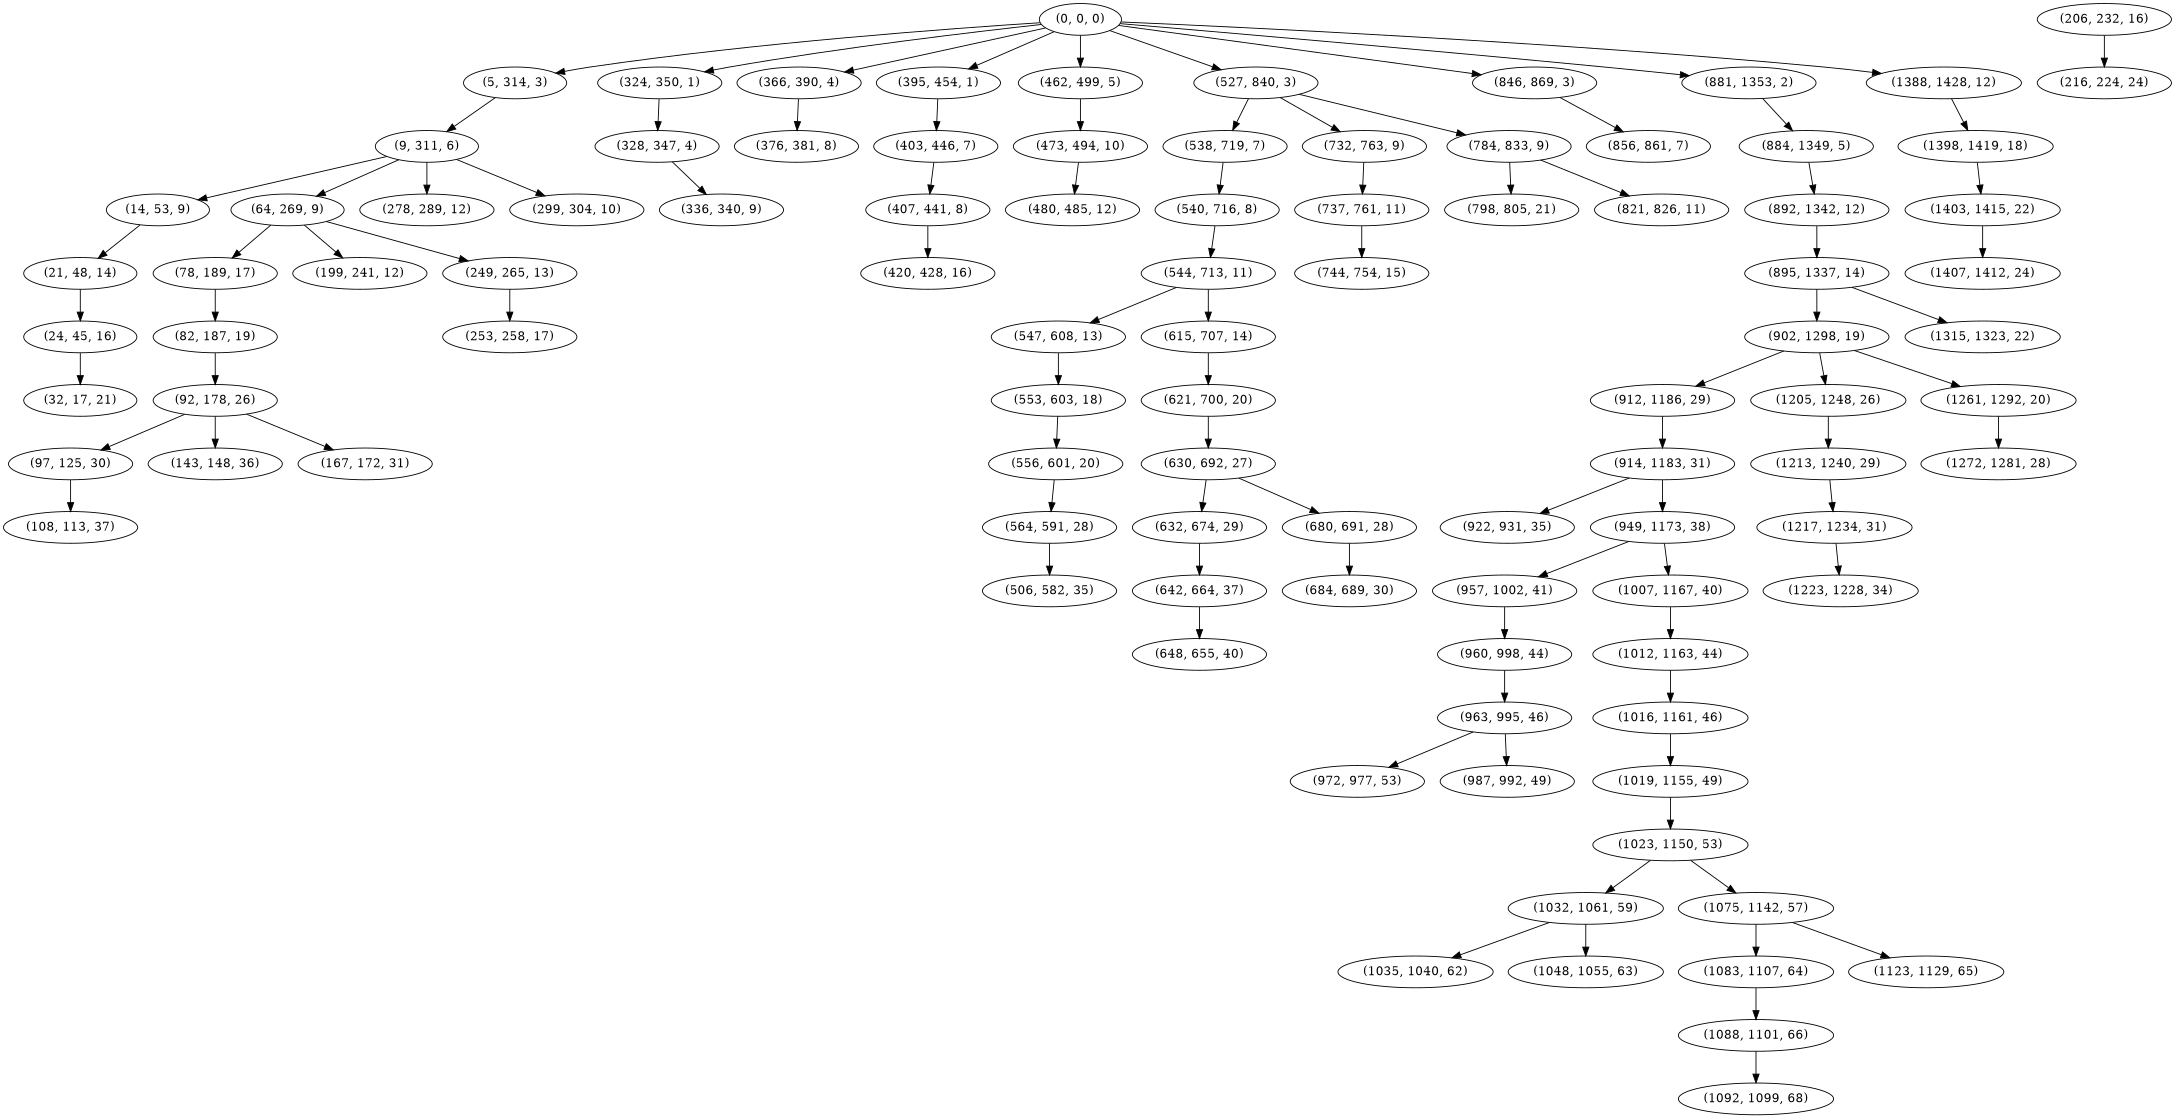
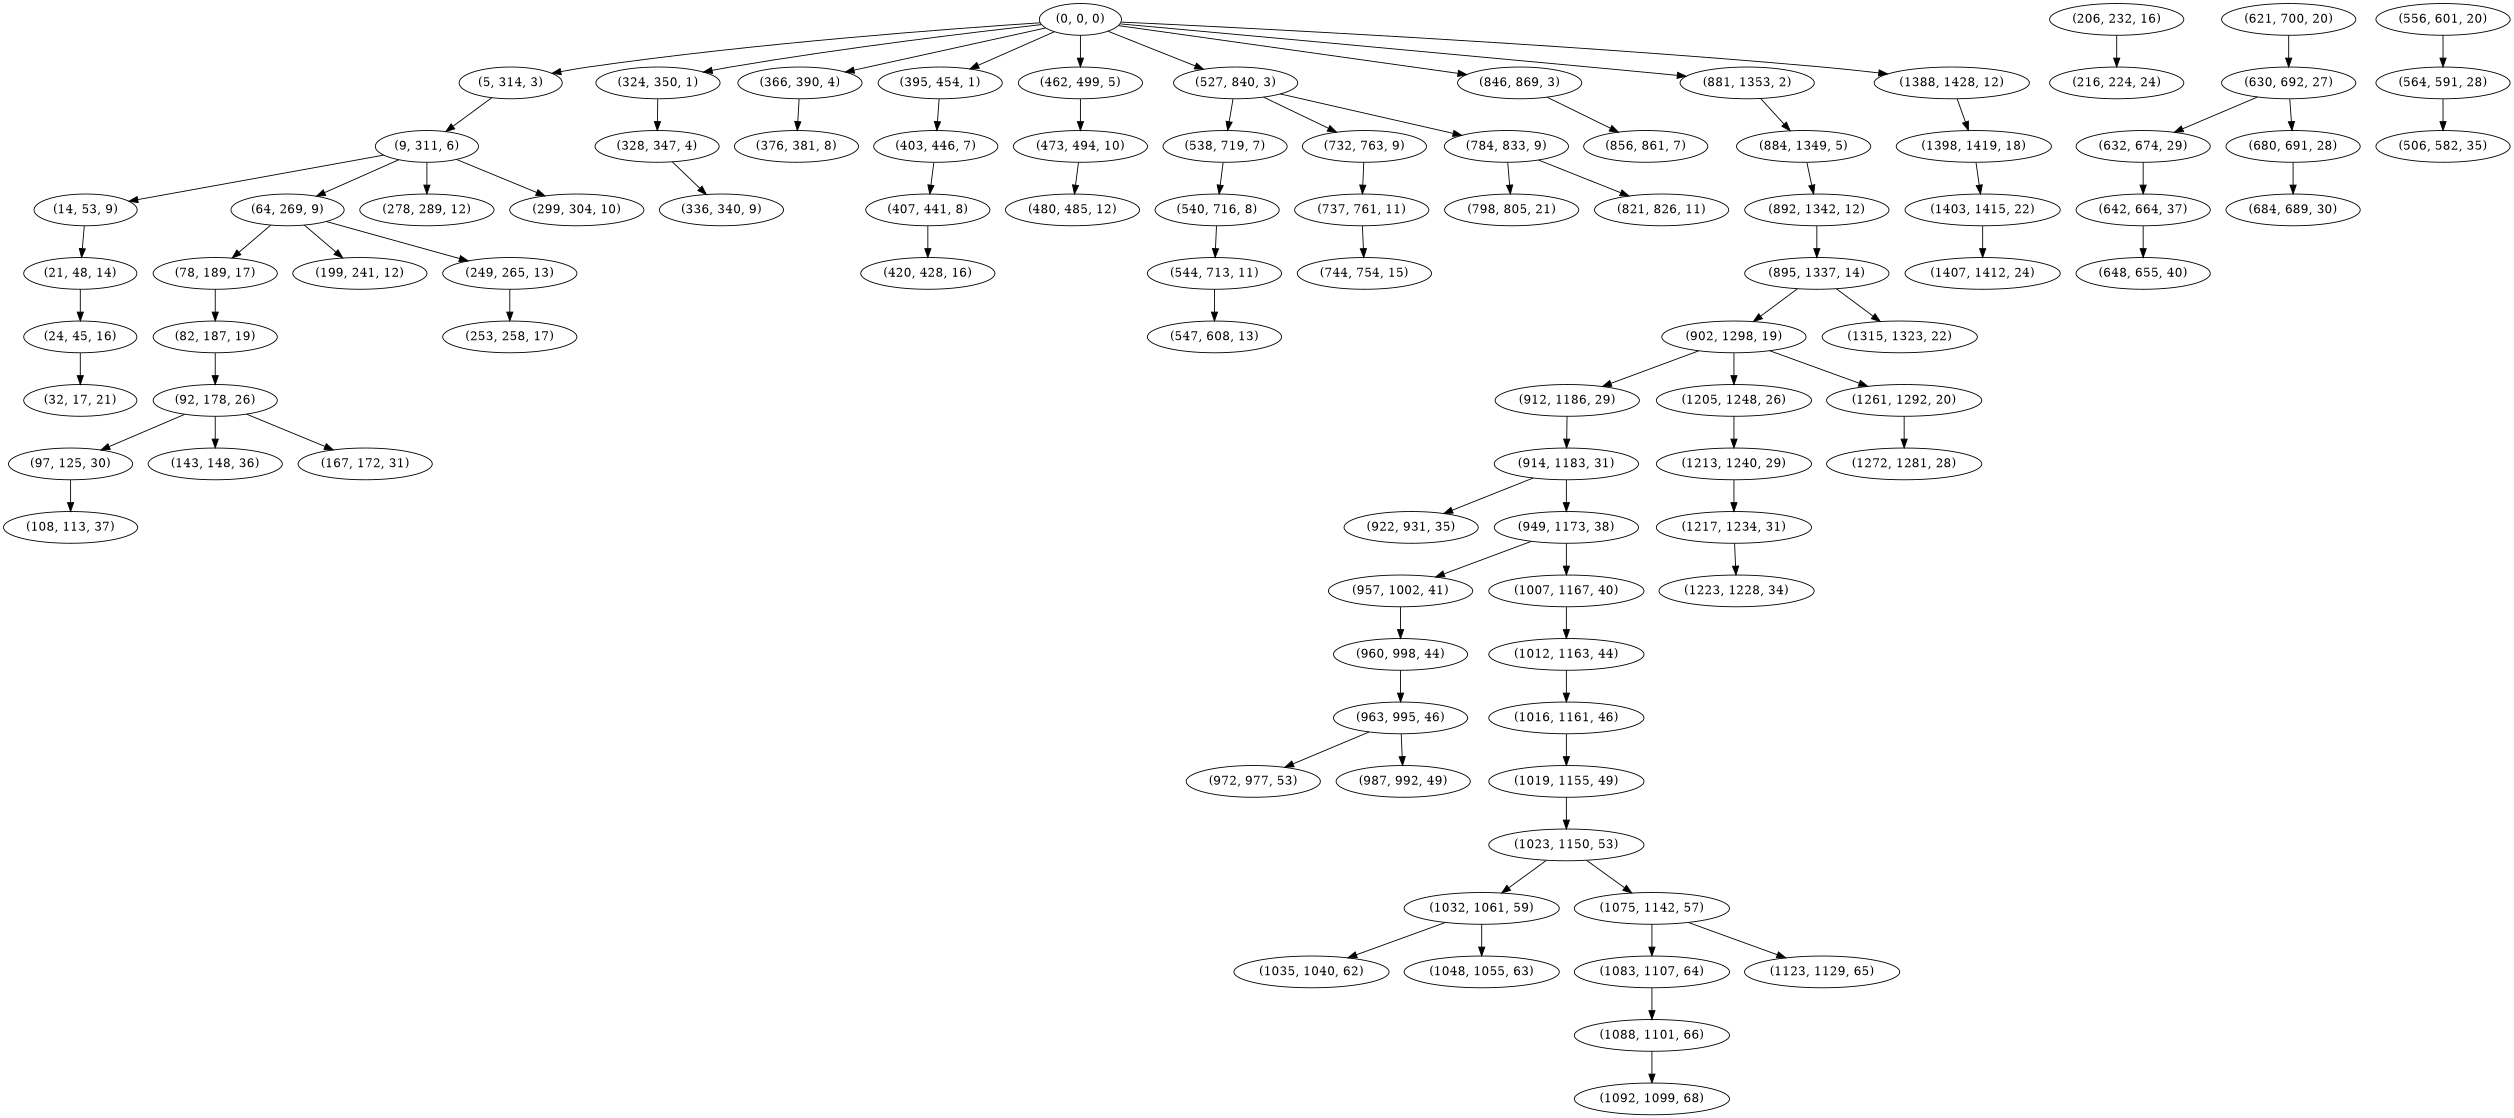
(1208, 337) -> none
(1058, 400) -> none
